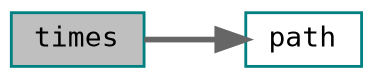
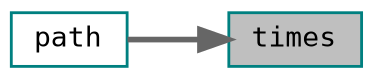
(181, 40) -> (163, 40)
